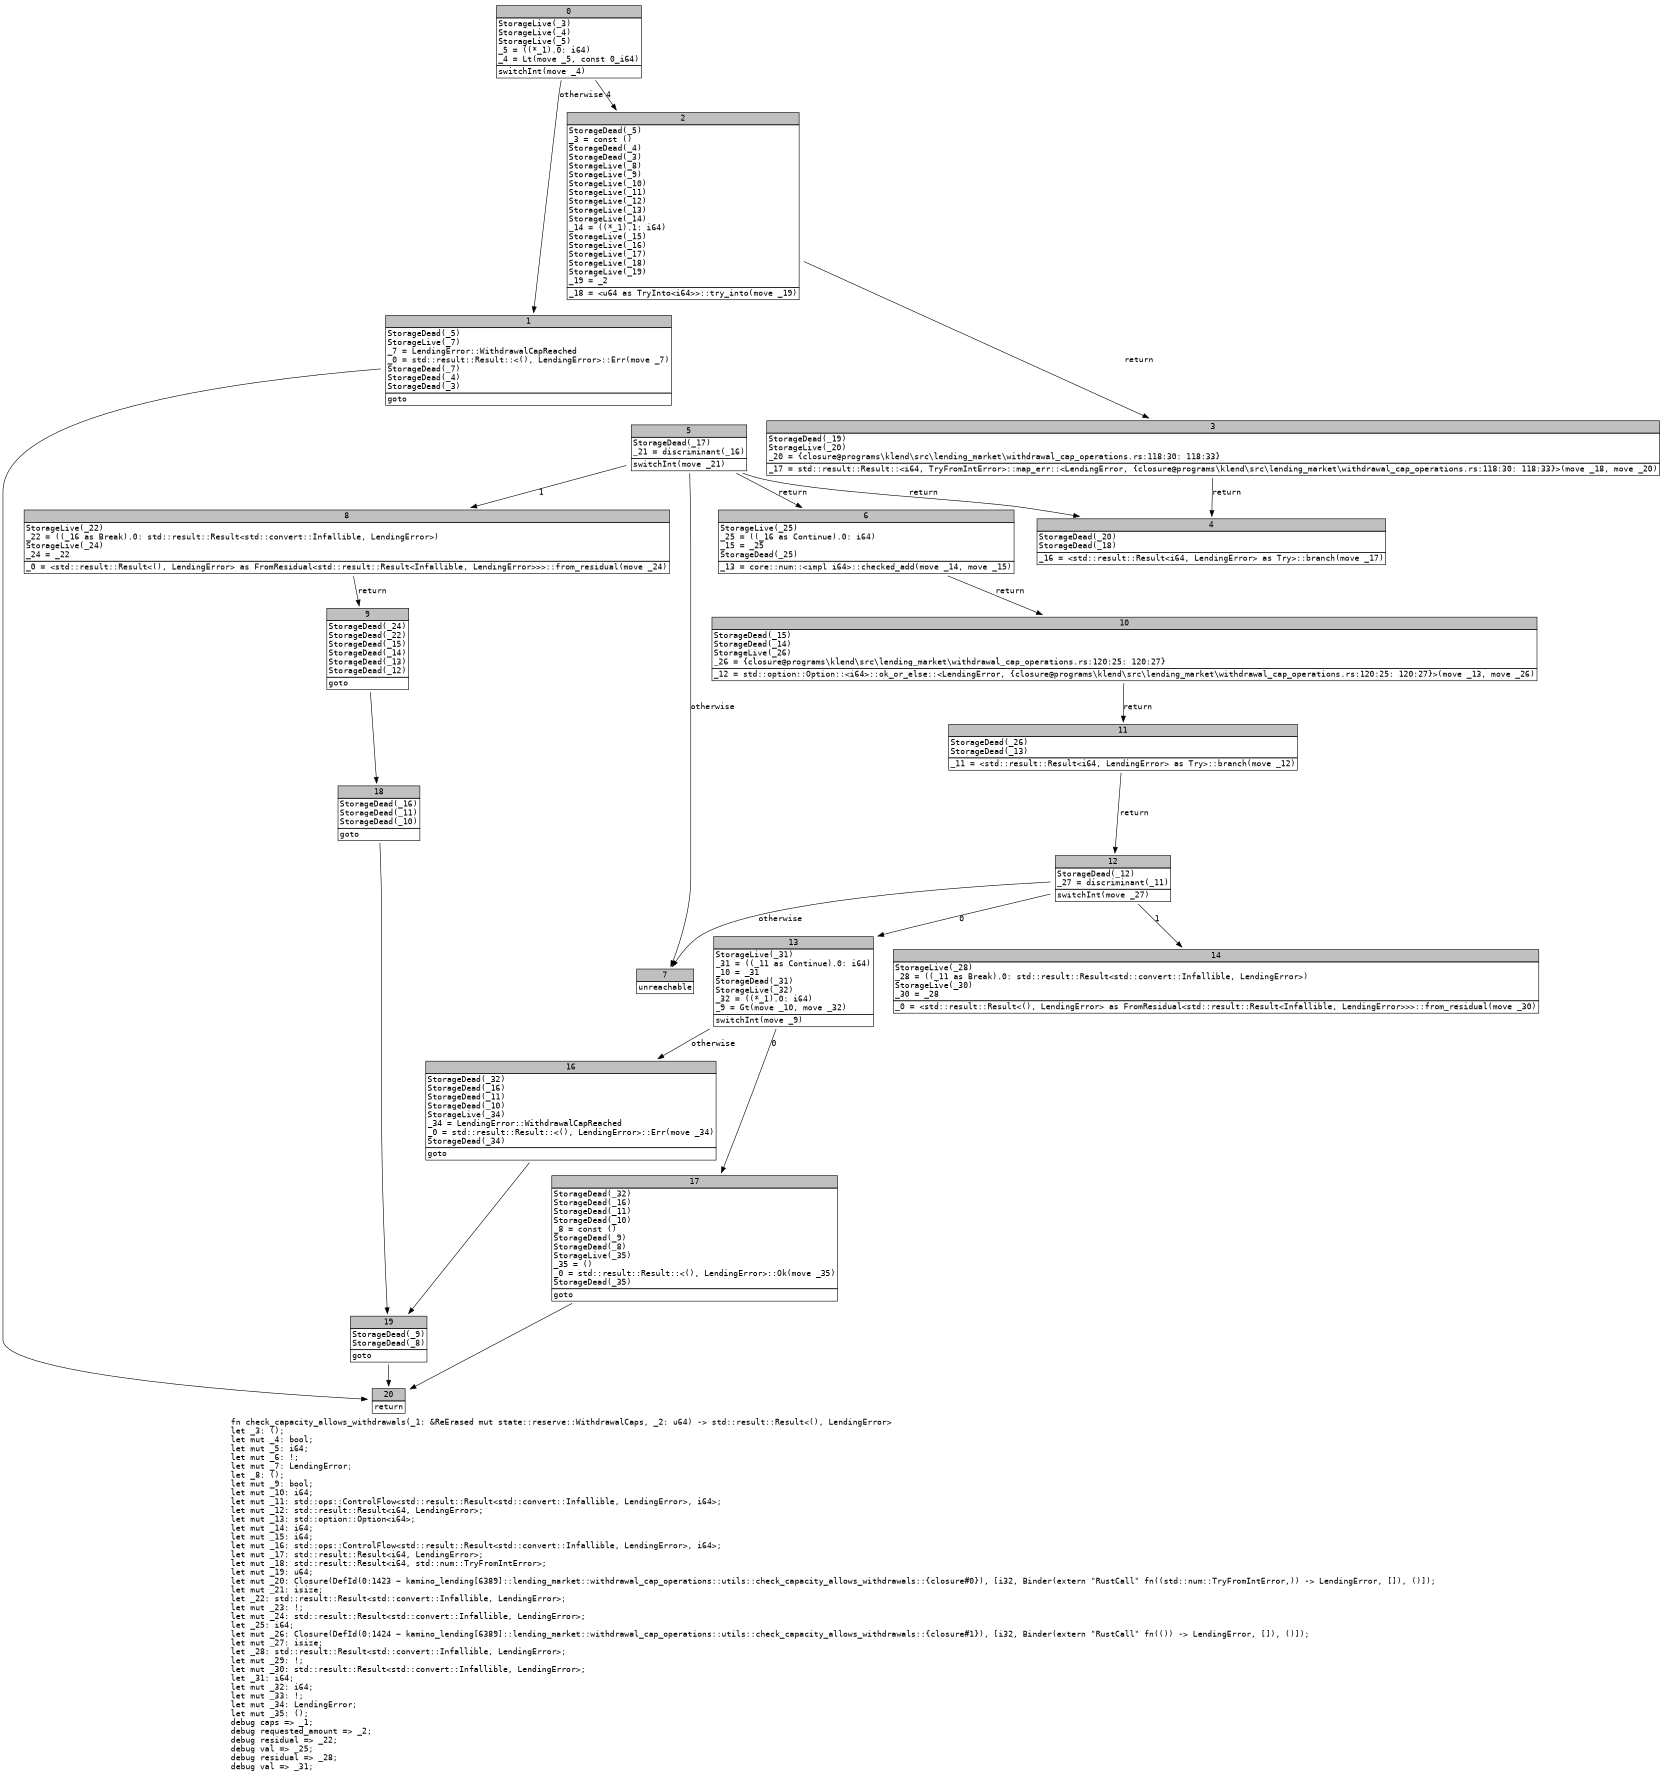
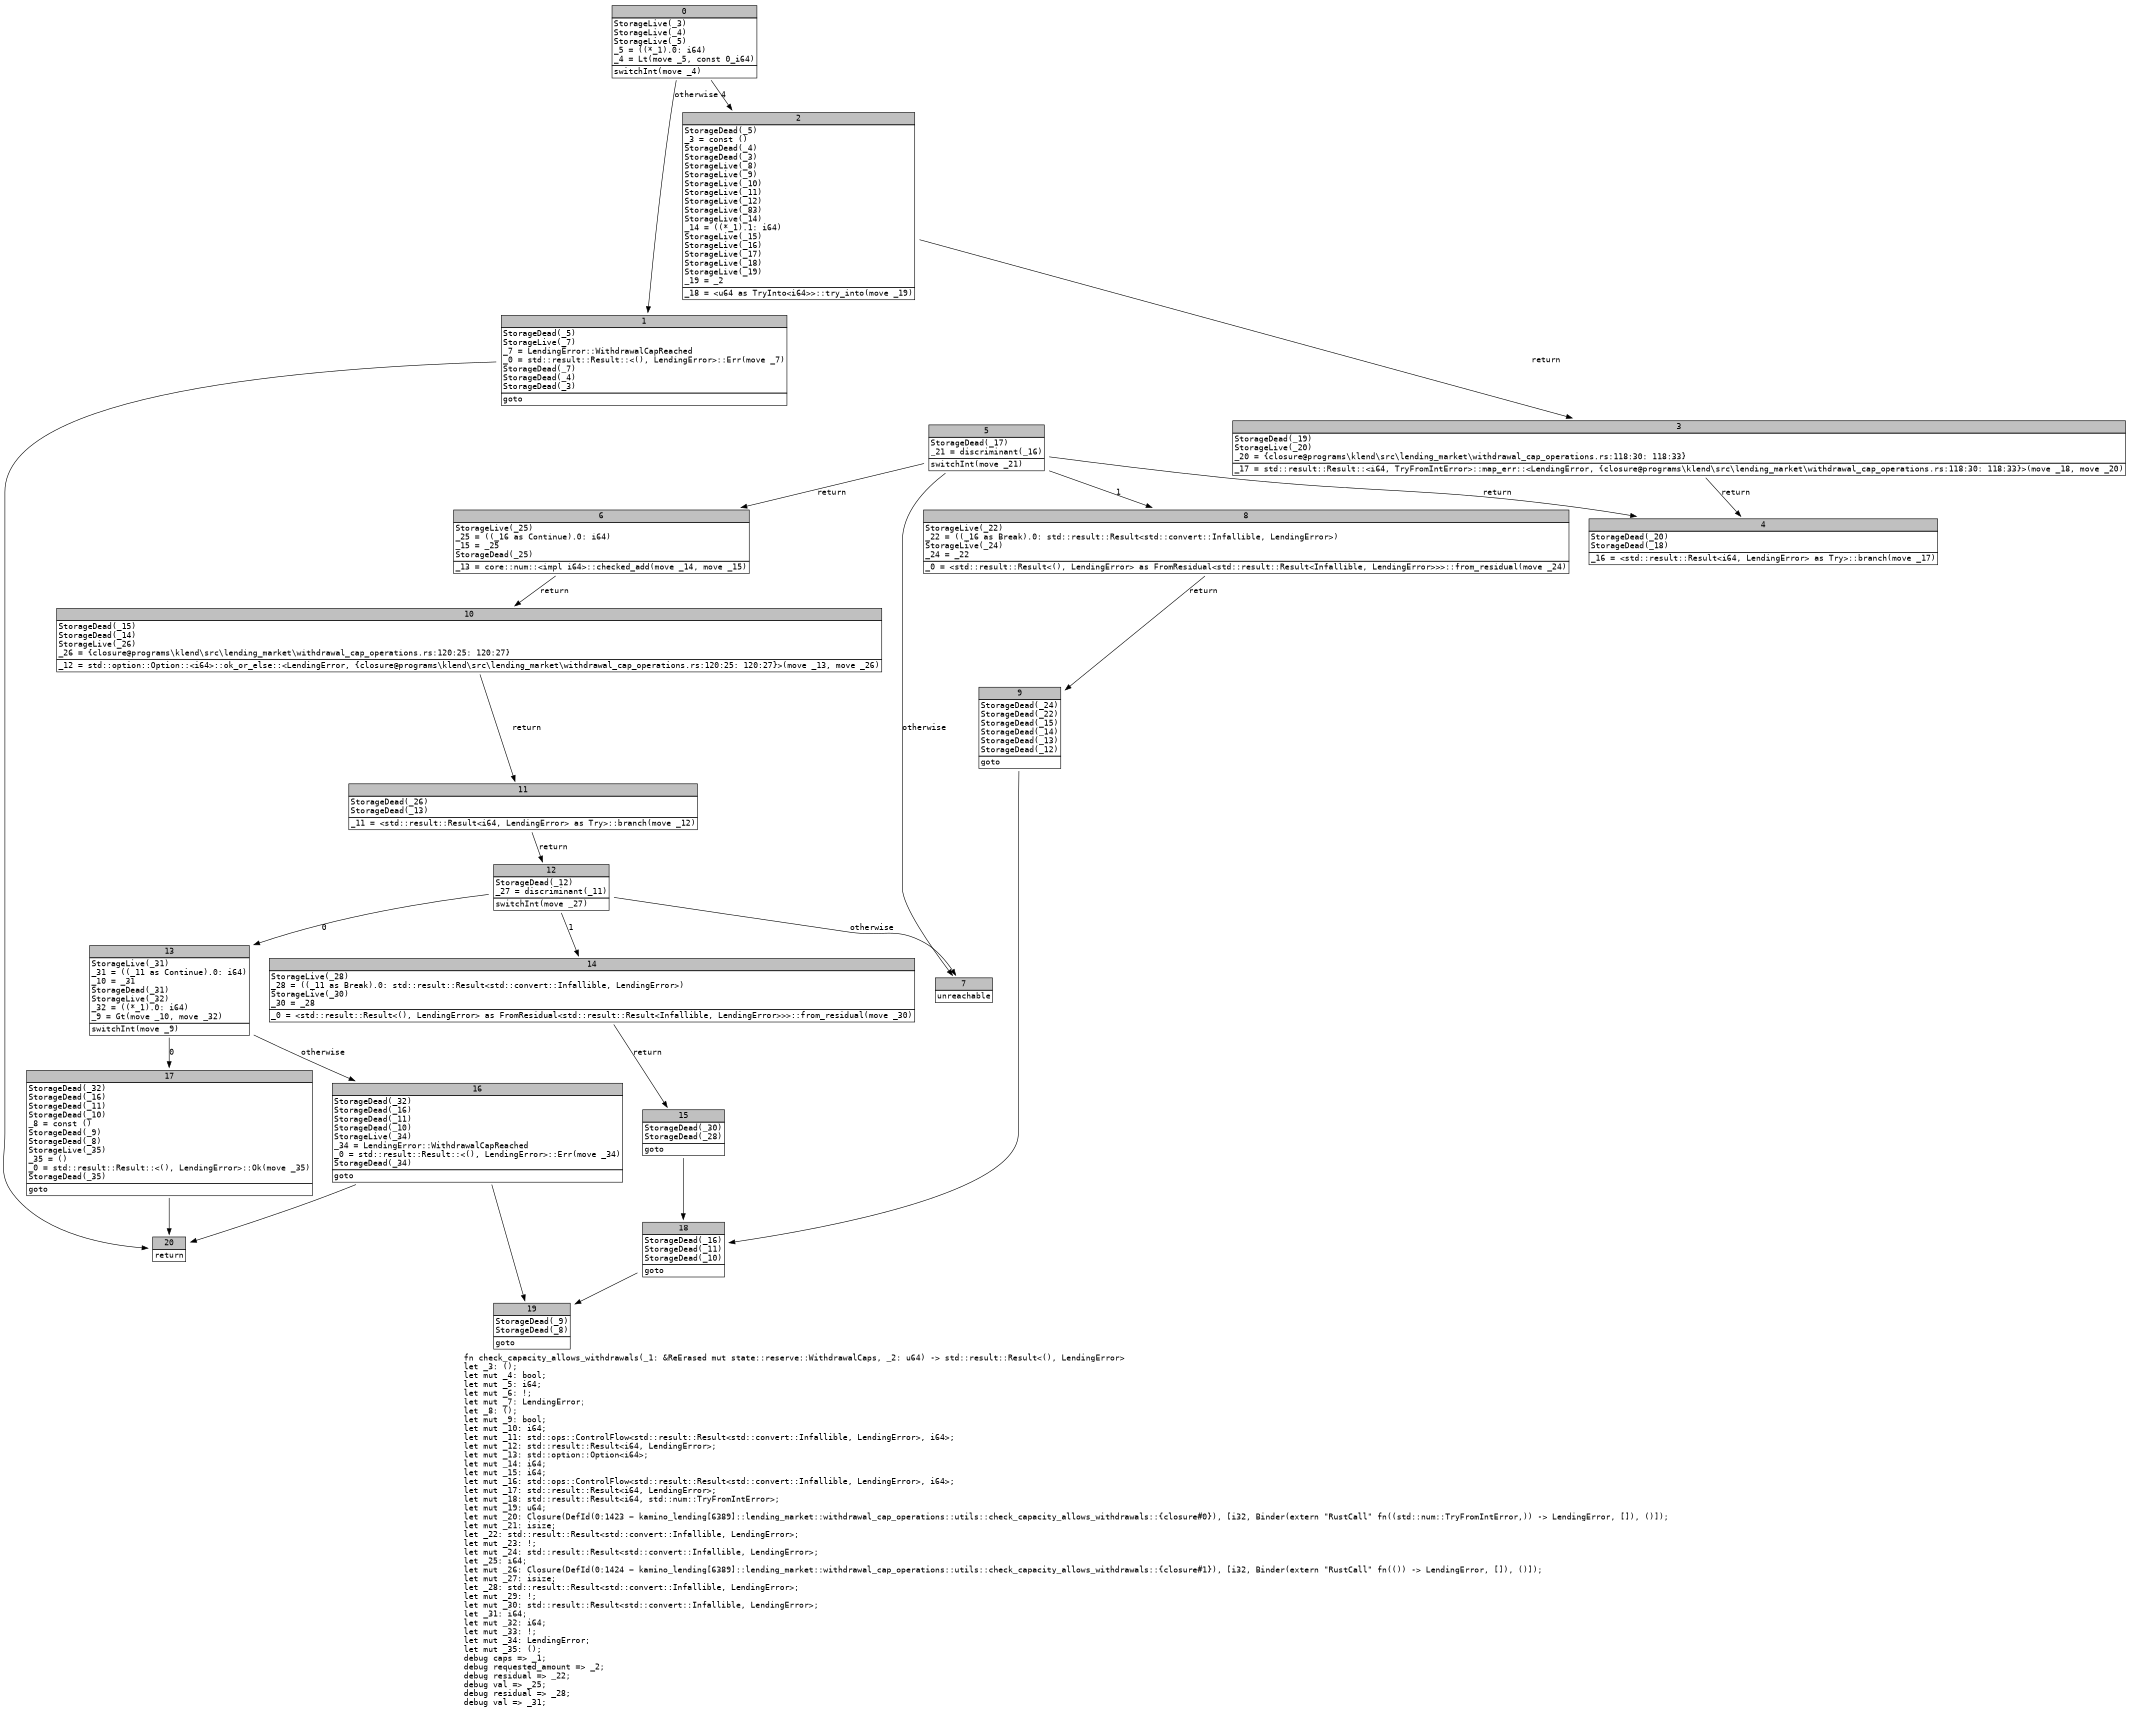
(608, 210) -> (724, 210)
none -> (683, 1133)
(389, 1372) -> (277, 1214)
